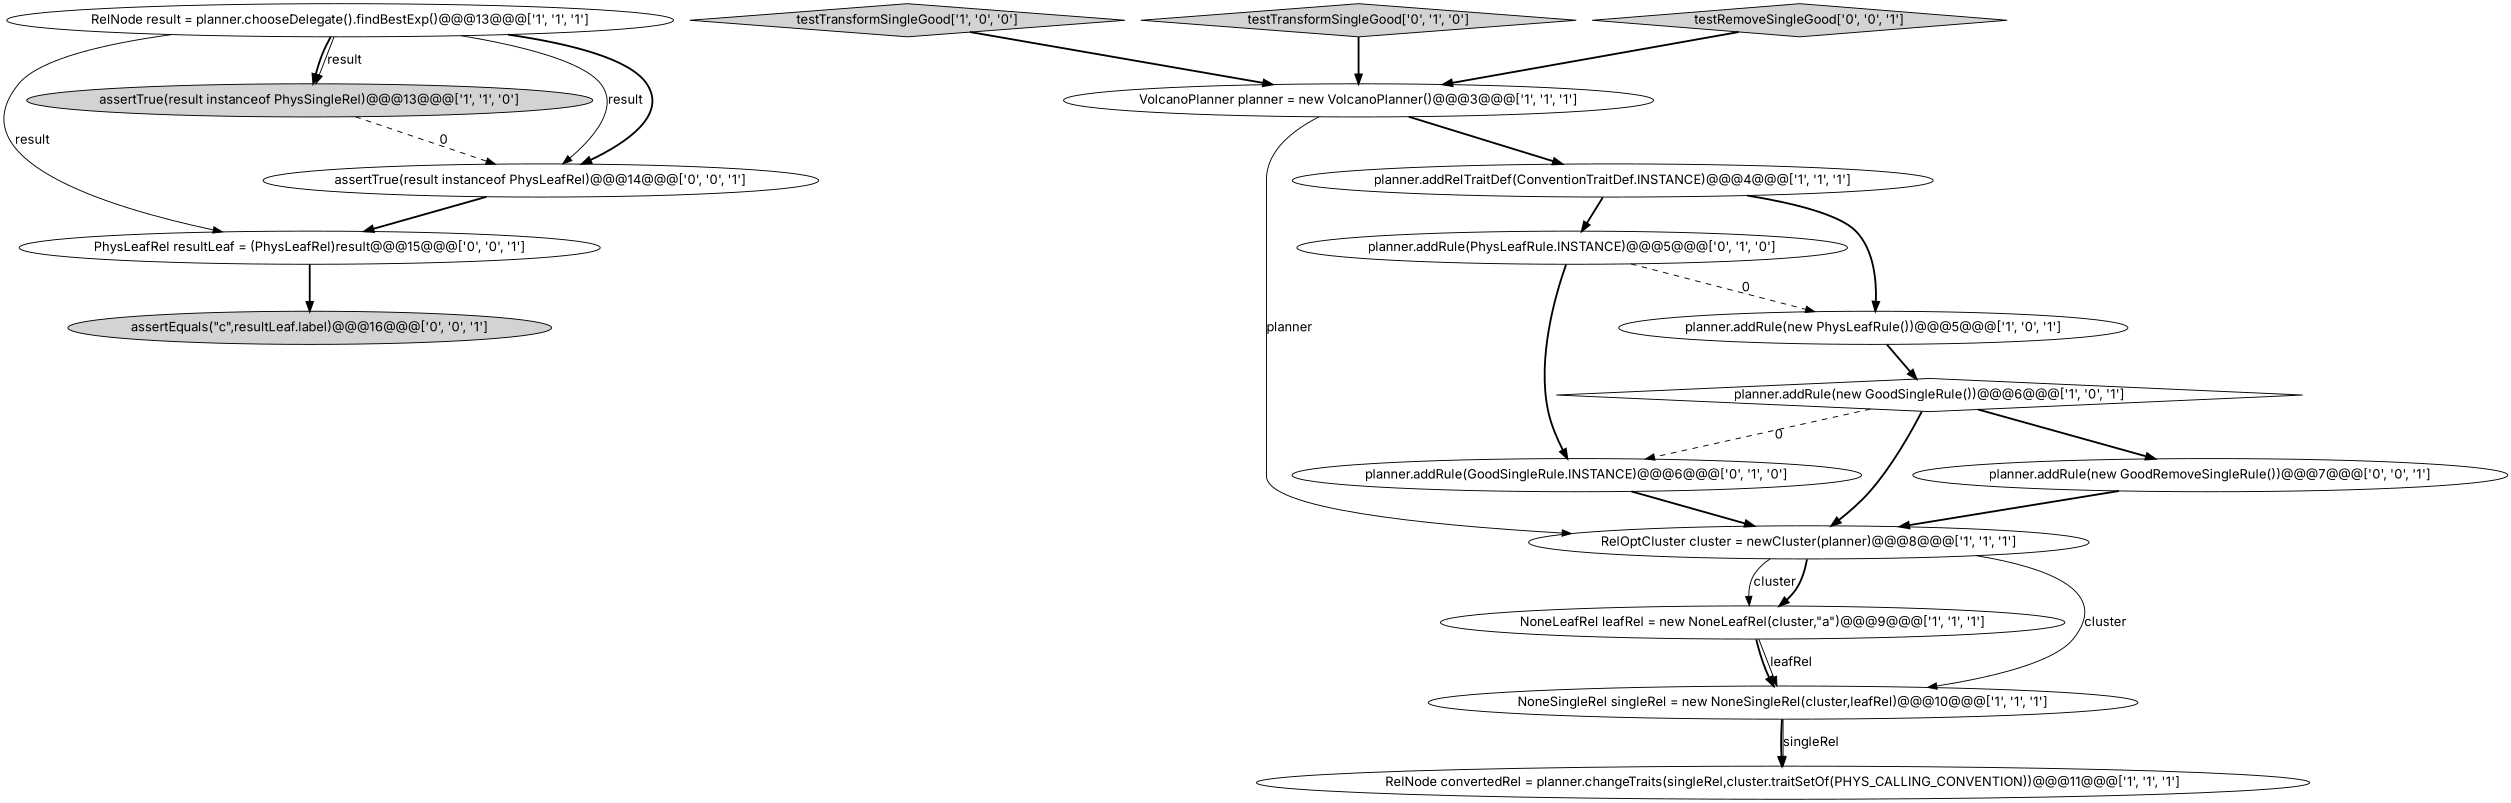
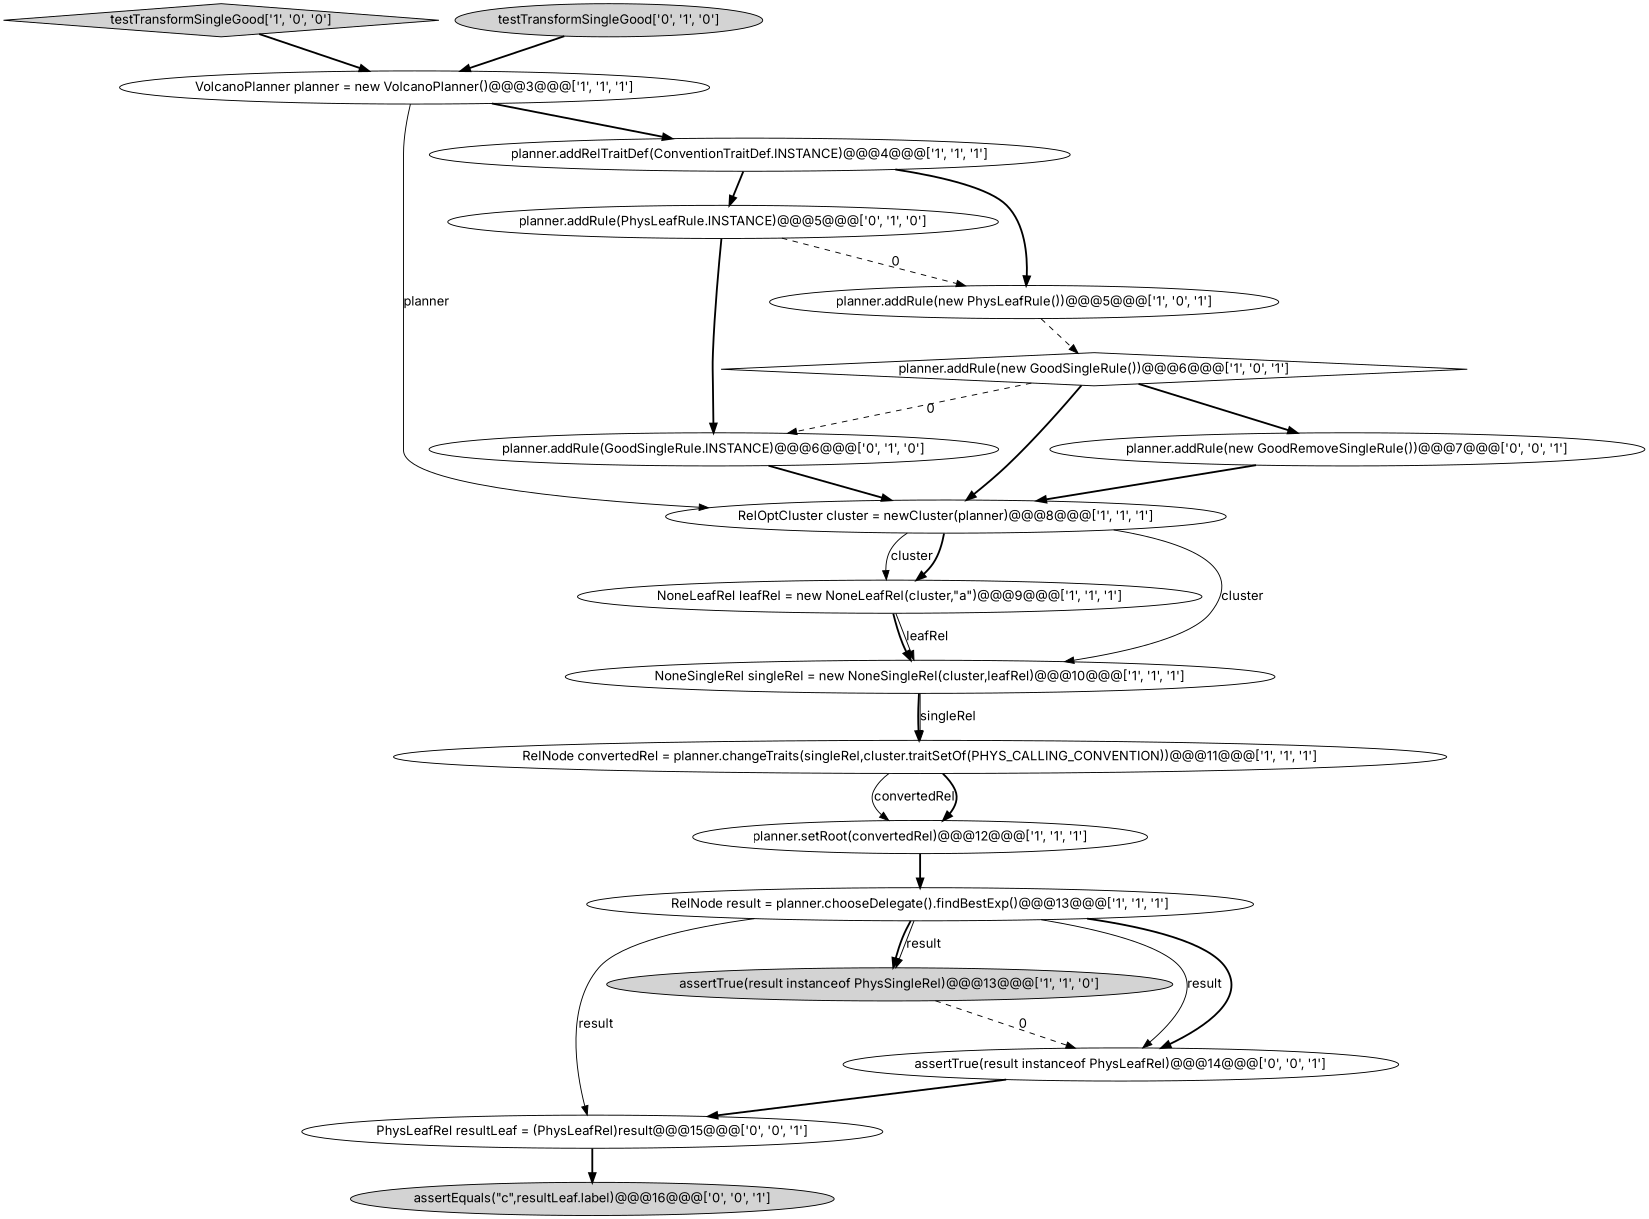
(1359, 20) -> (609, 20)
(1800, 20) -> none
(1899, 358) -> (1056, 333)
none -> (920, 837)
